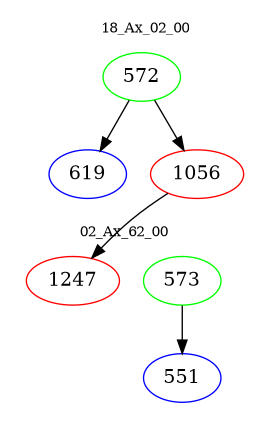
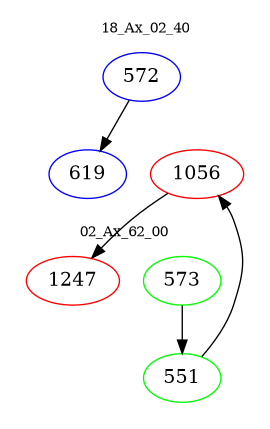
(146, 29) -> (146, 29)
(142, 77) -> (142, 77)
(166, 119) -> (241, 277)
(182, 378) -> (182, 378)
